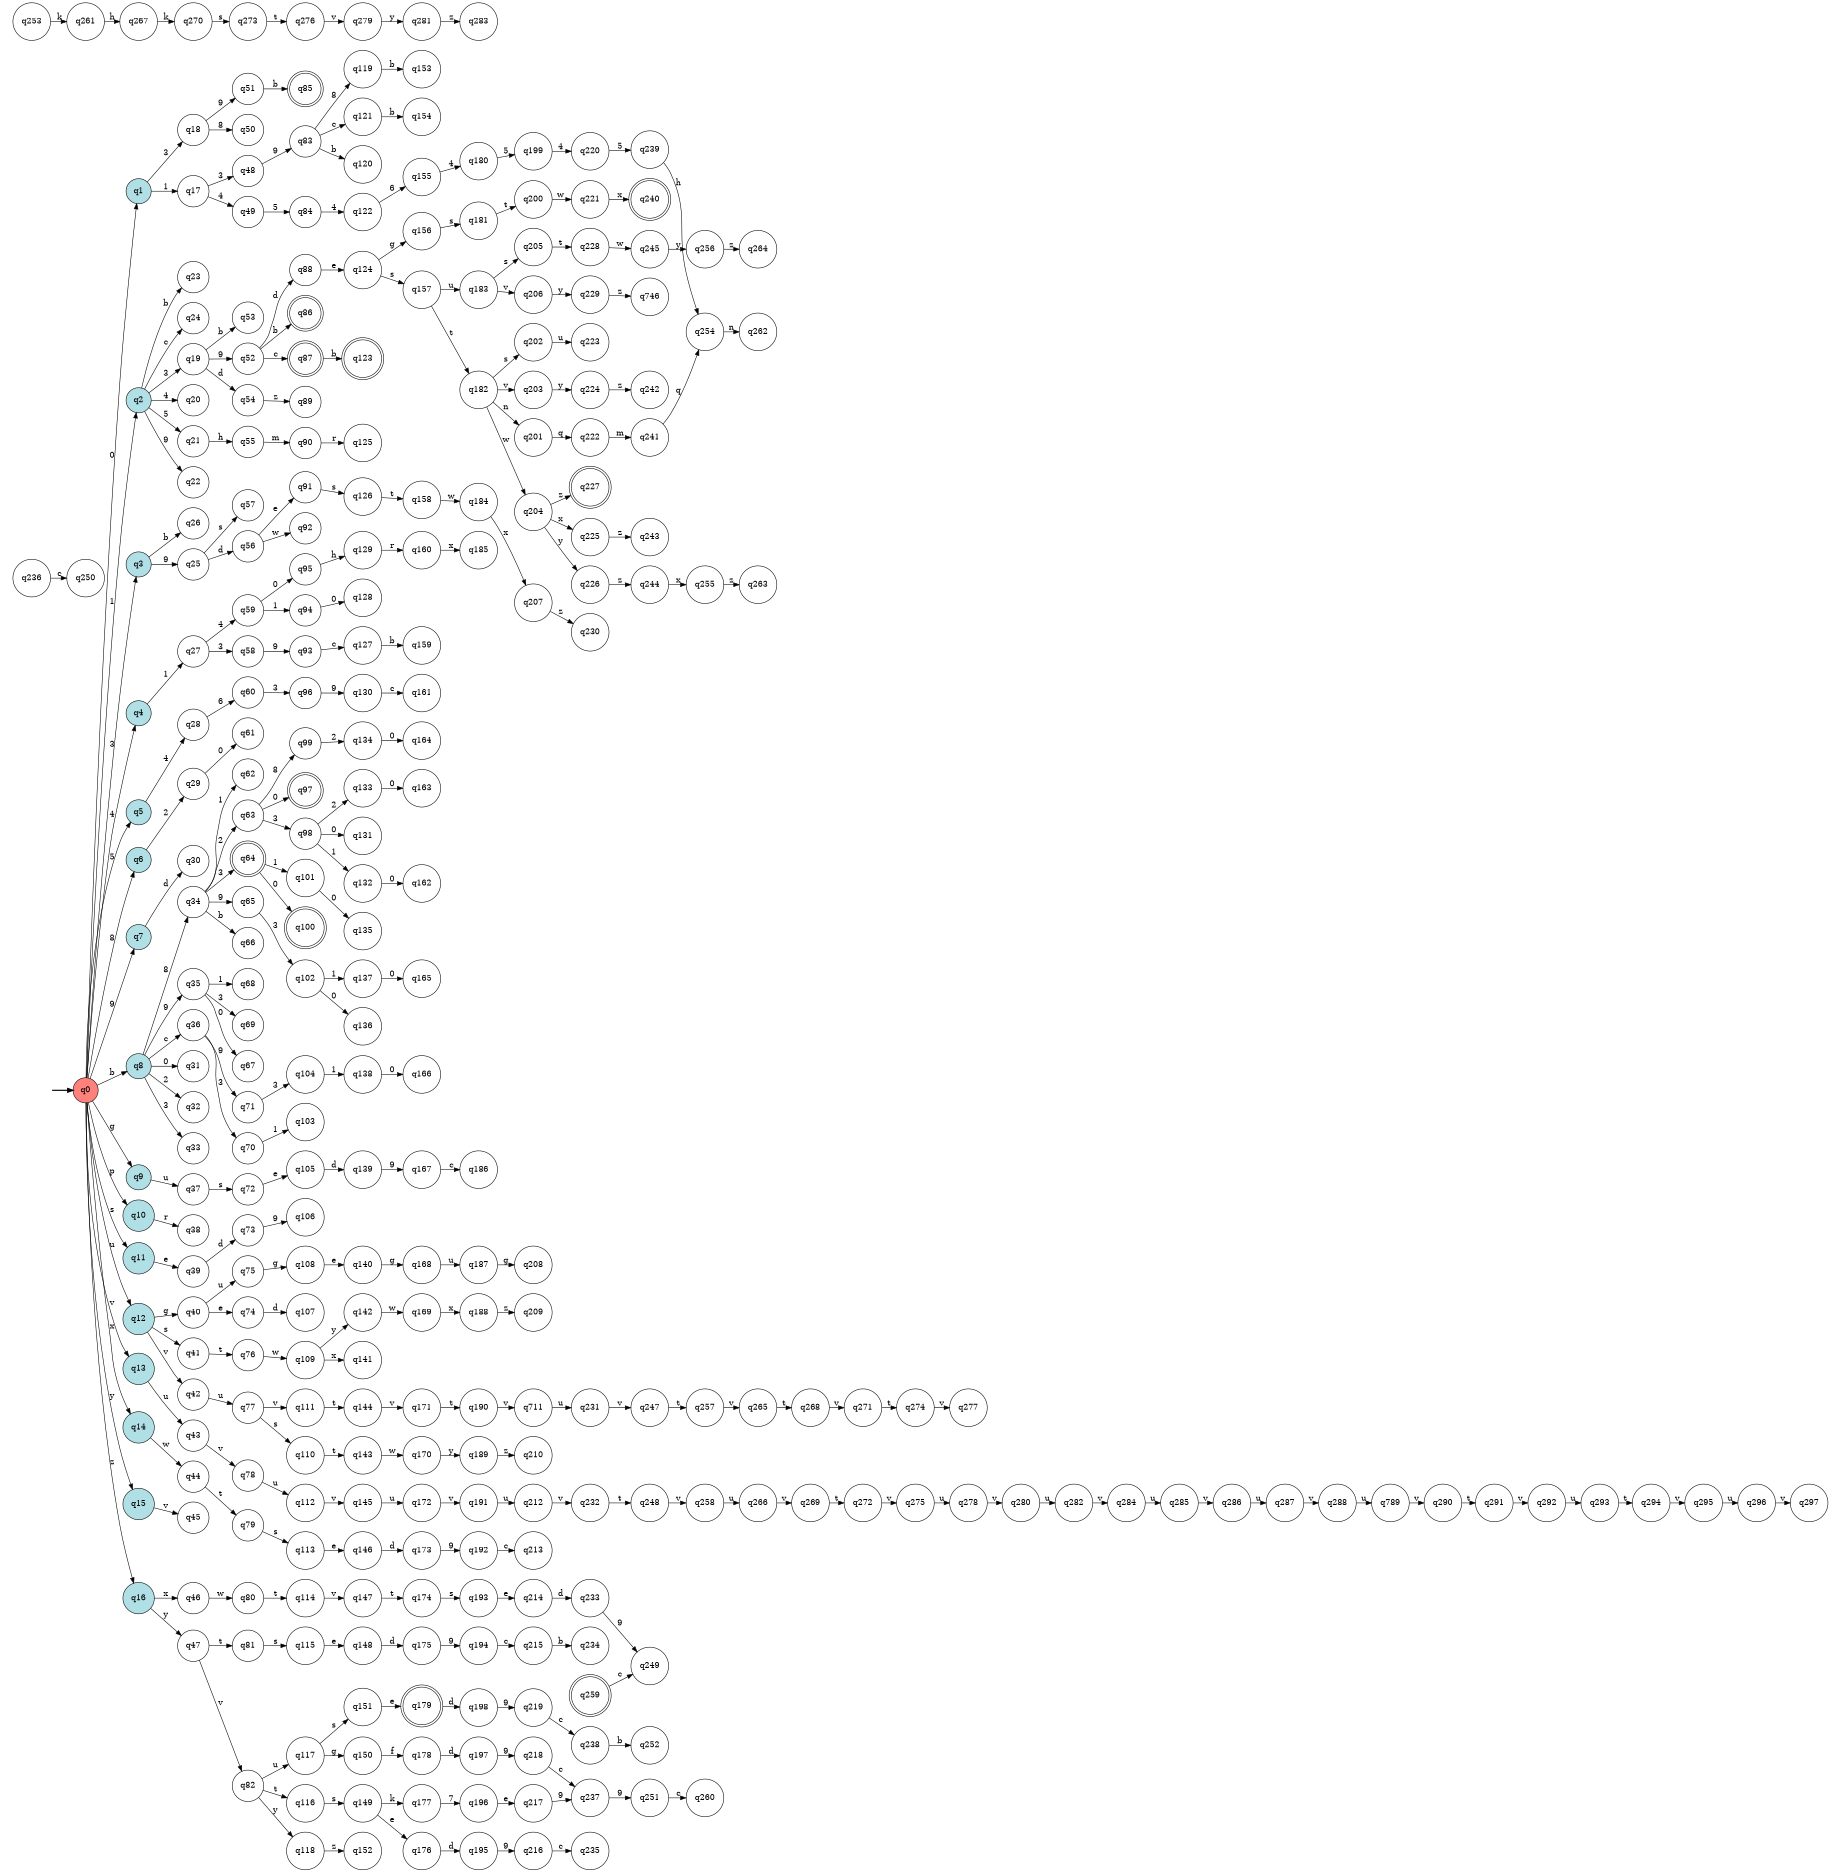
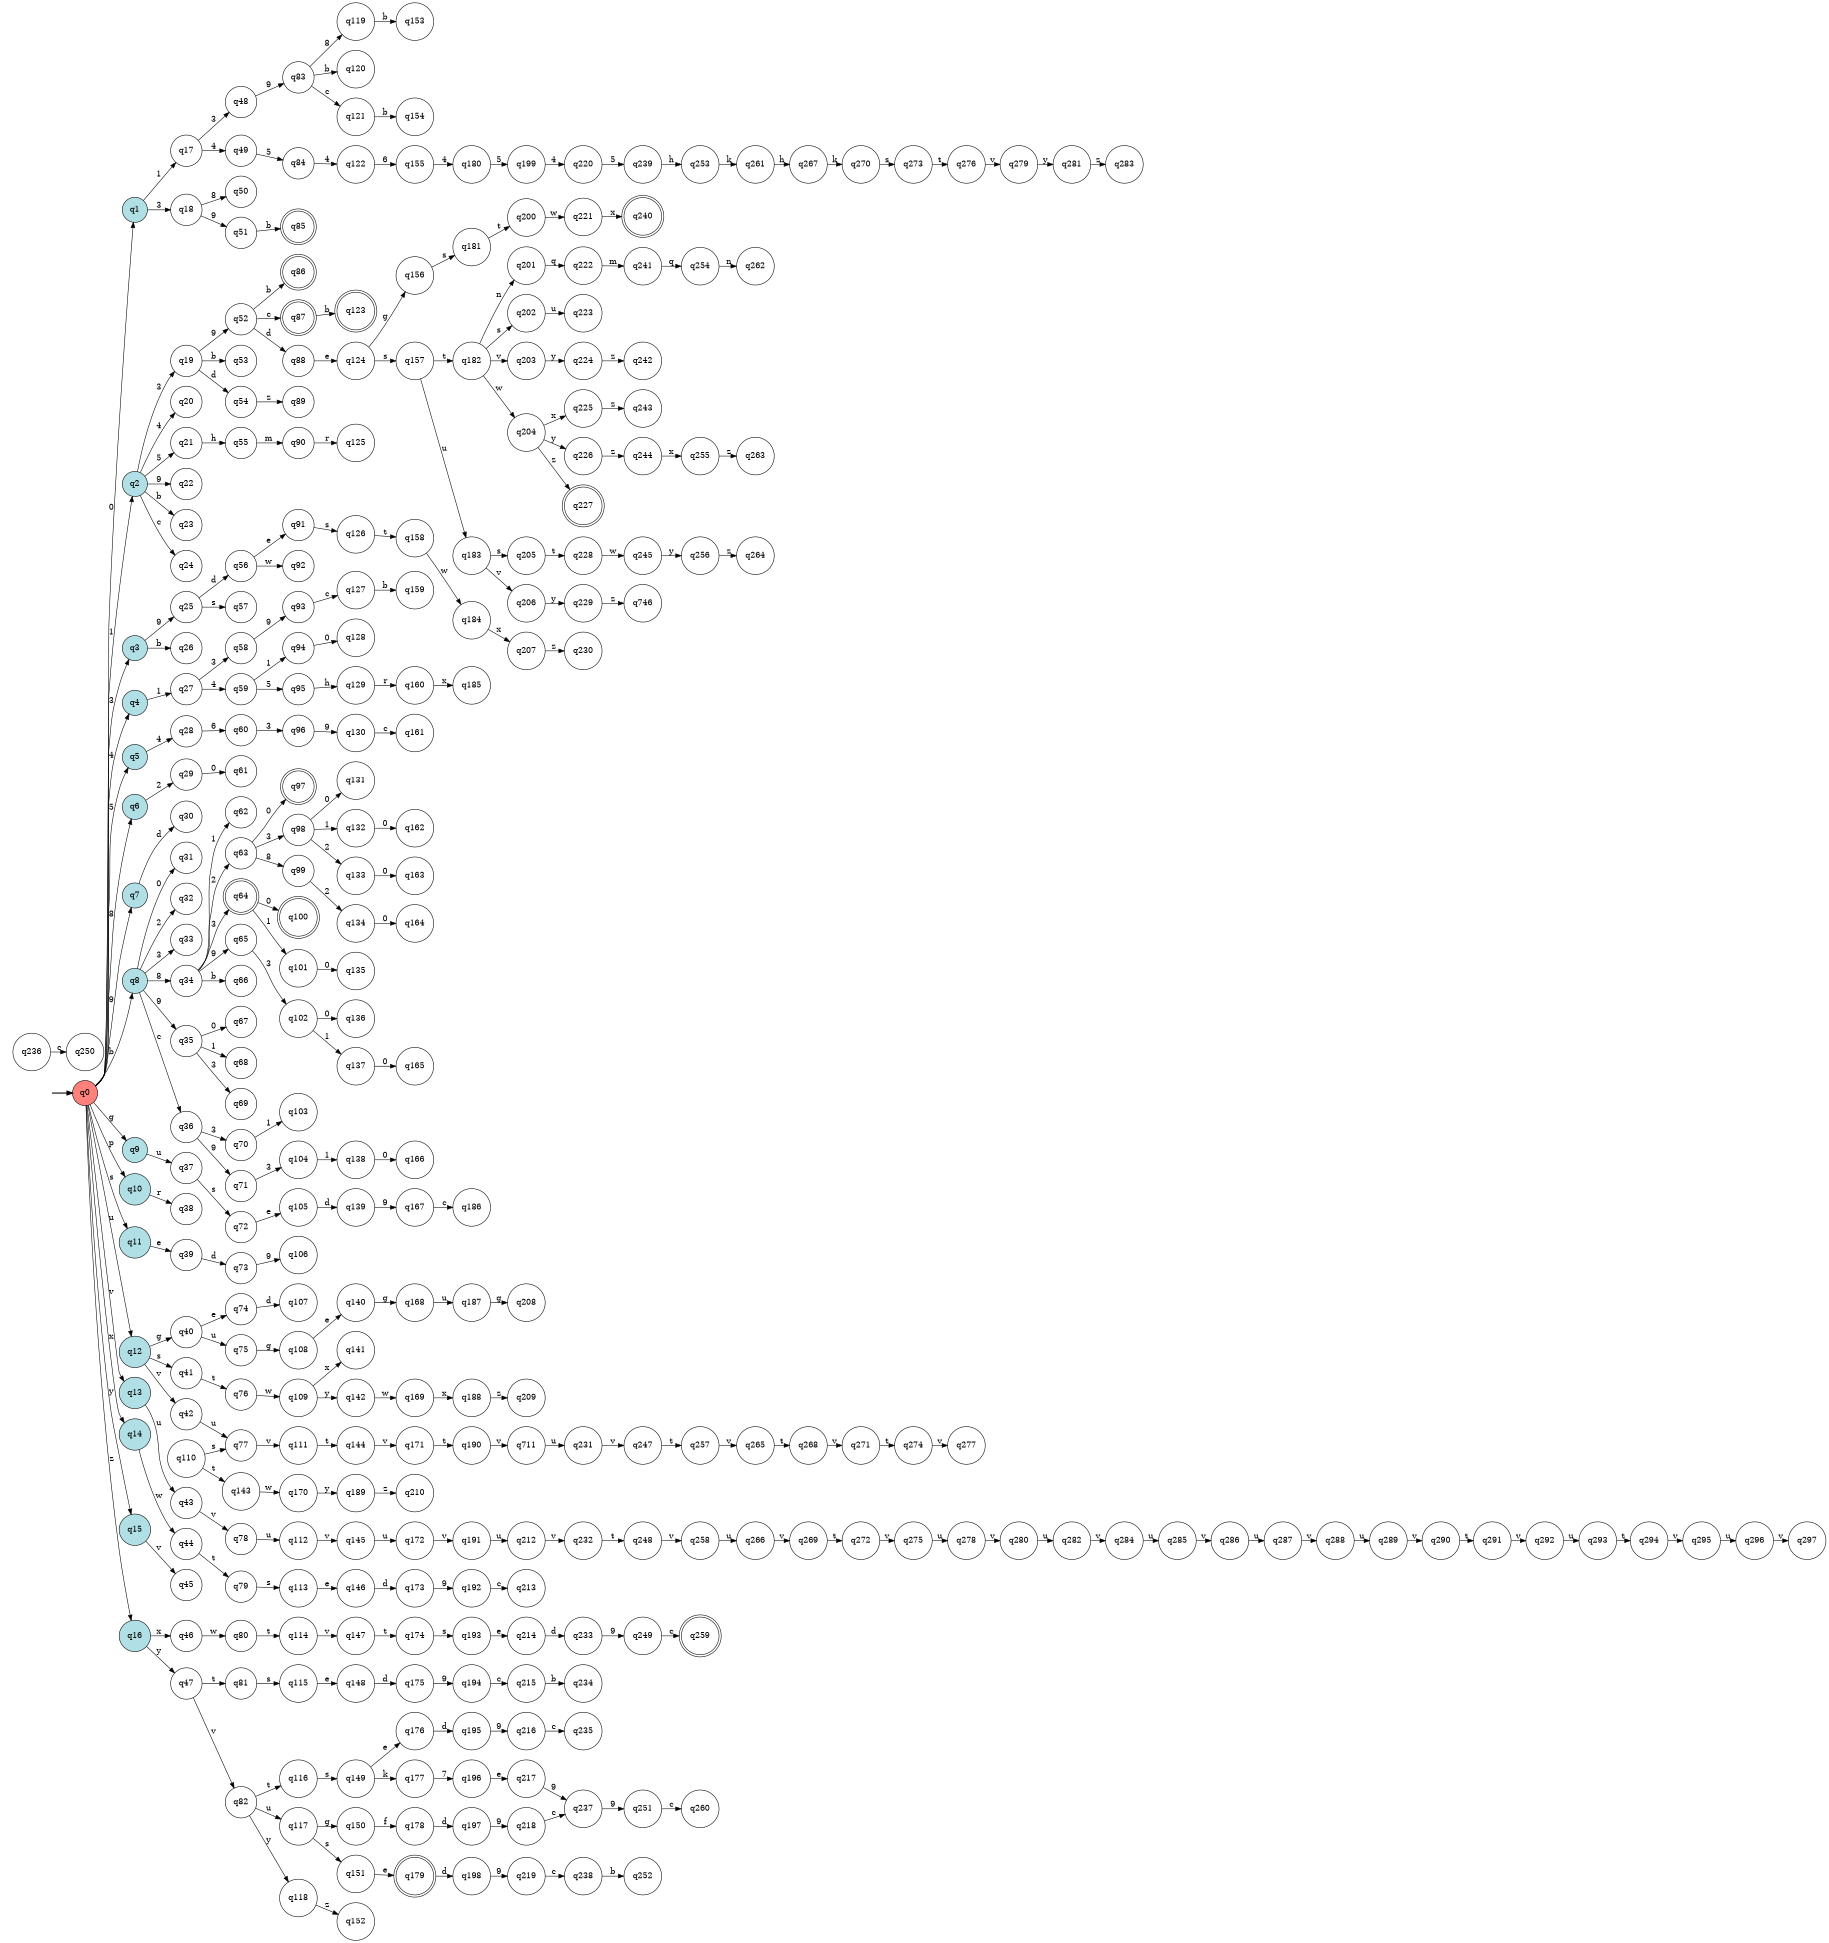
(682, 235) -> (669, 164)
(276, 585) -> (269, 685)
(273, 1429) -> (213, 1452)
(1390, 1503) -> (1388, 1541)
(618, 1682) -> (668, 1636)
